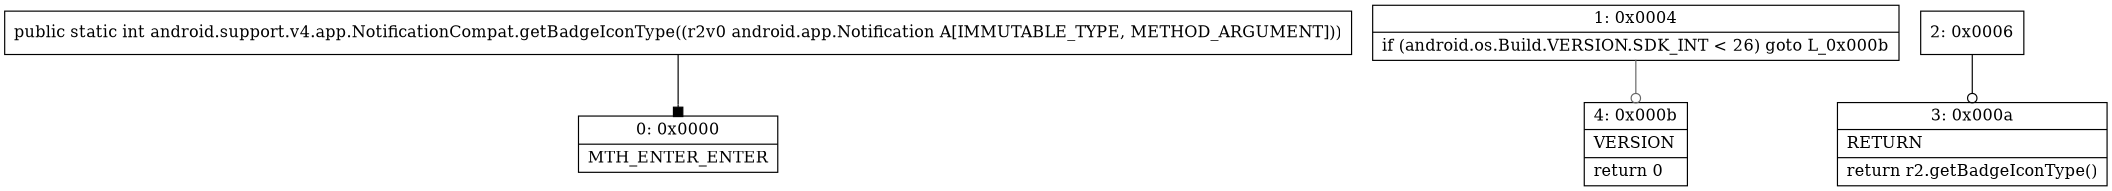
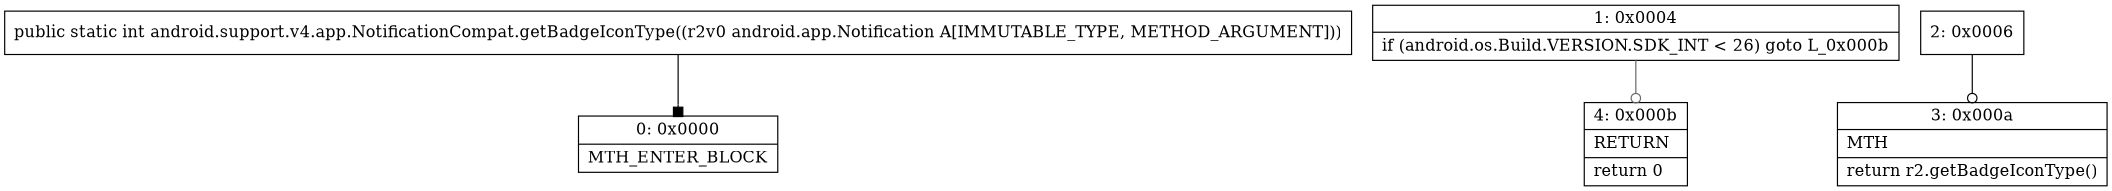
(1635, 143) -> (1632, 143)
(1885, 143) -> (1868, 143)
(678, 158) -> (678, 158)
